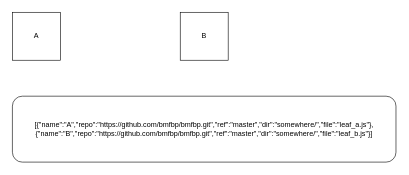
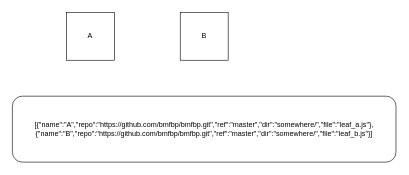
(36, 36) -> (90, 36)
